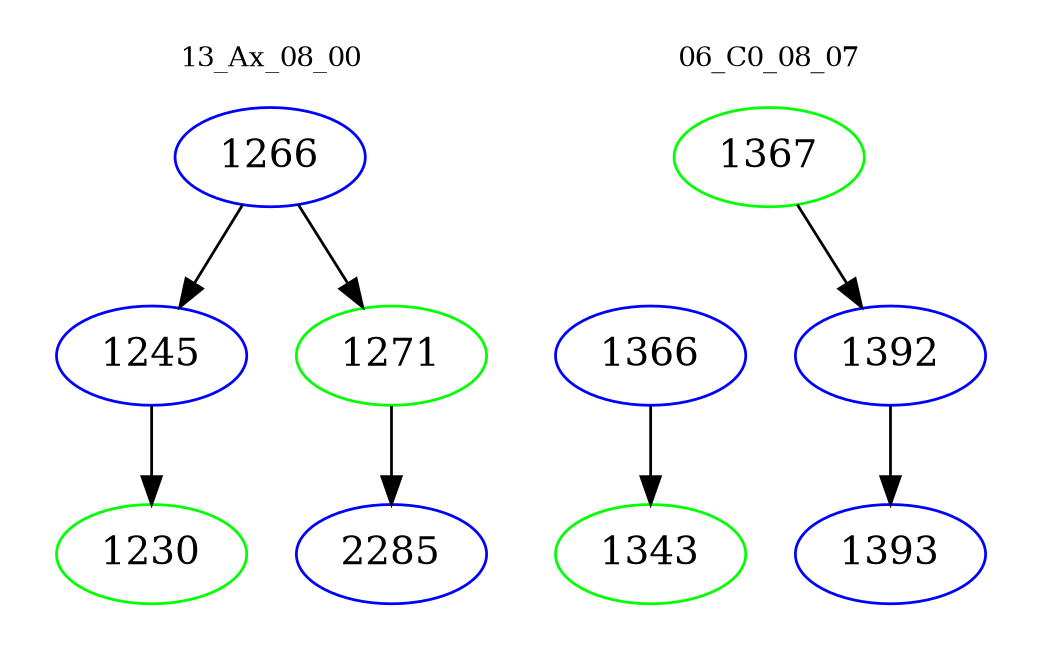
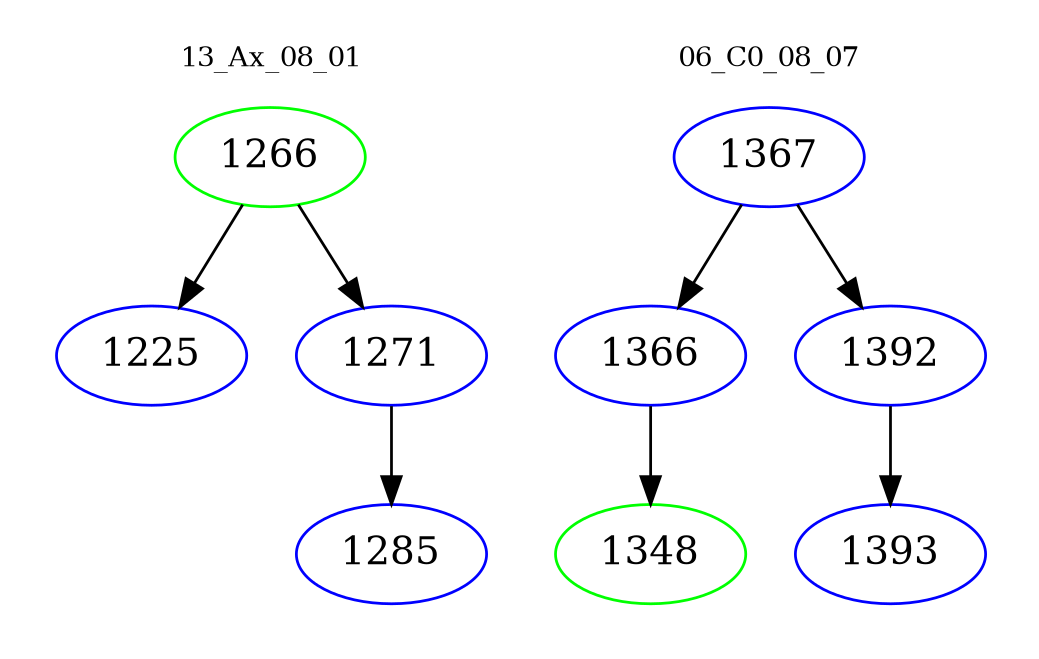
(272, 59) -> (272, 59)
(270, 157) -> (270, 157)
(769, 157) -> (769, 157)
none -> (718, 244)
(152, 356) -> (152, 356)
(391, 356) -> (391, 356)
(152, 554) -> none
(391, 554) -> (391, 554)
(651, 554) -> (651, 554)
